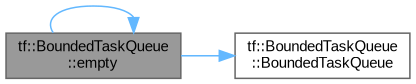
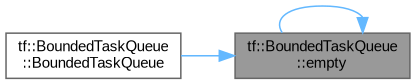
(200, 56) -> (200, 56)
